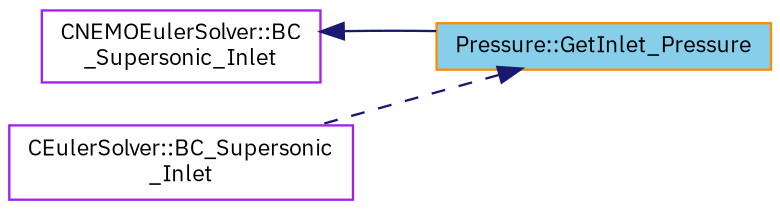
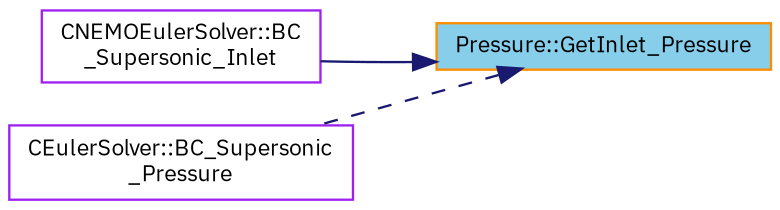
(390, 31) -> (367, 62)
(181, 163) -> (181, 163)
